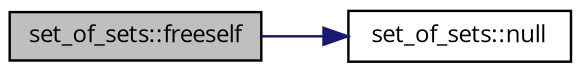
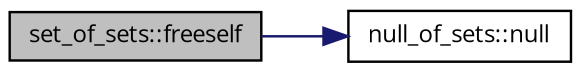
(460, 36) -> (460, 36)
